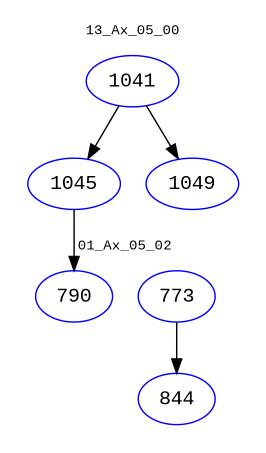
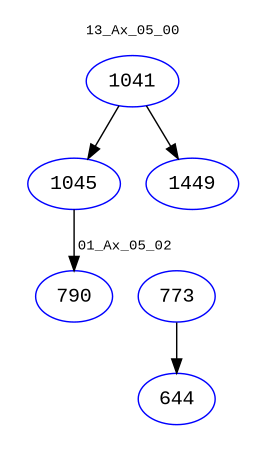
(192, 184) -> (192, 184)
(177, 399) -> (177, 399)
